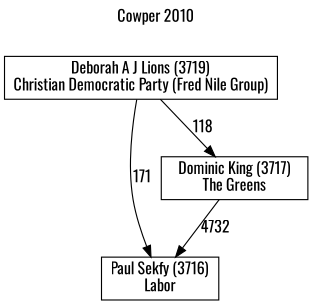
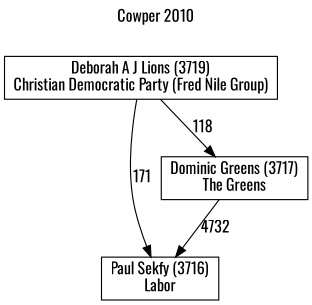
(235, 178) -> (235, 178)
